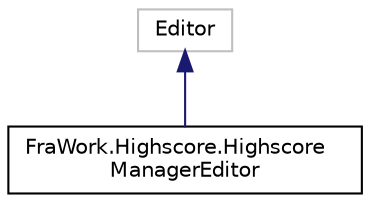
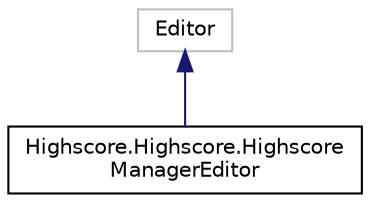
(185, 160) -> (185, 160)
